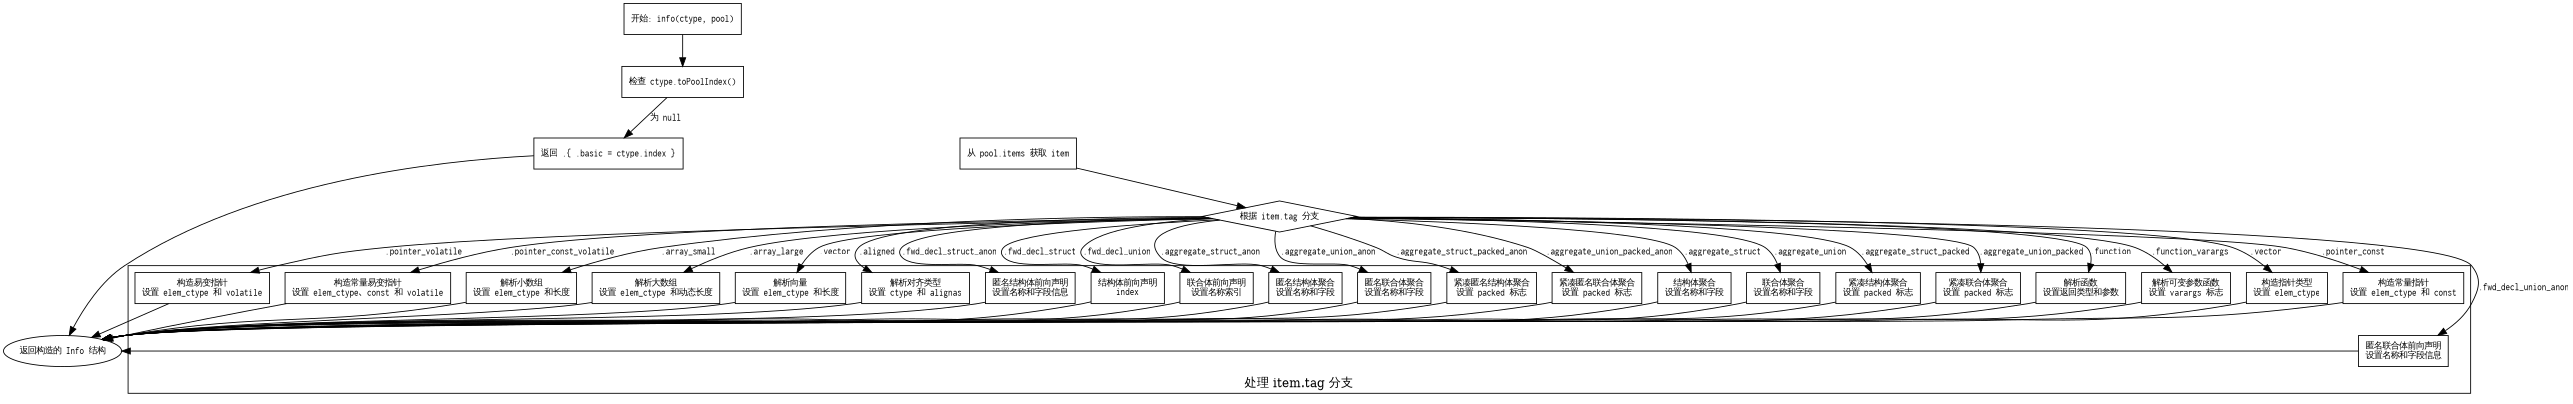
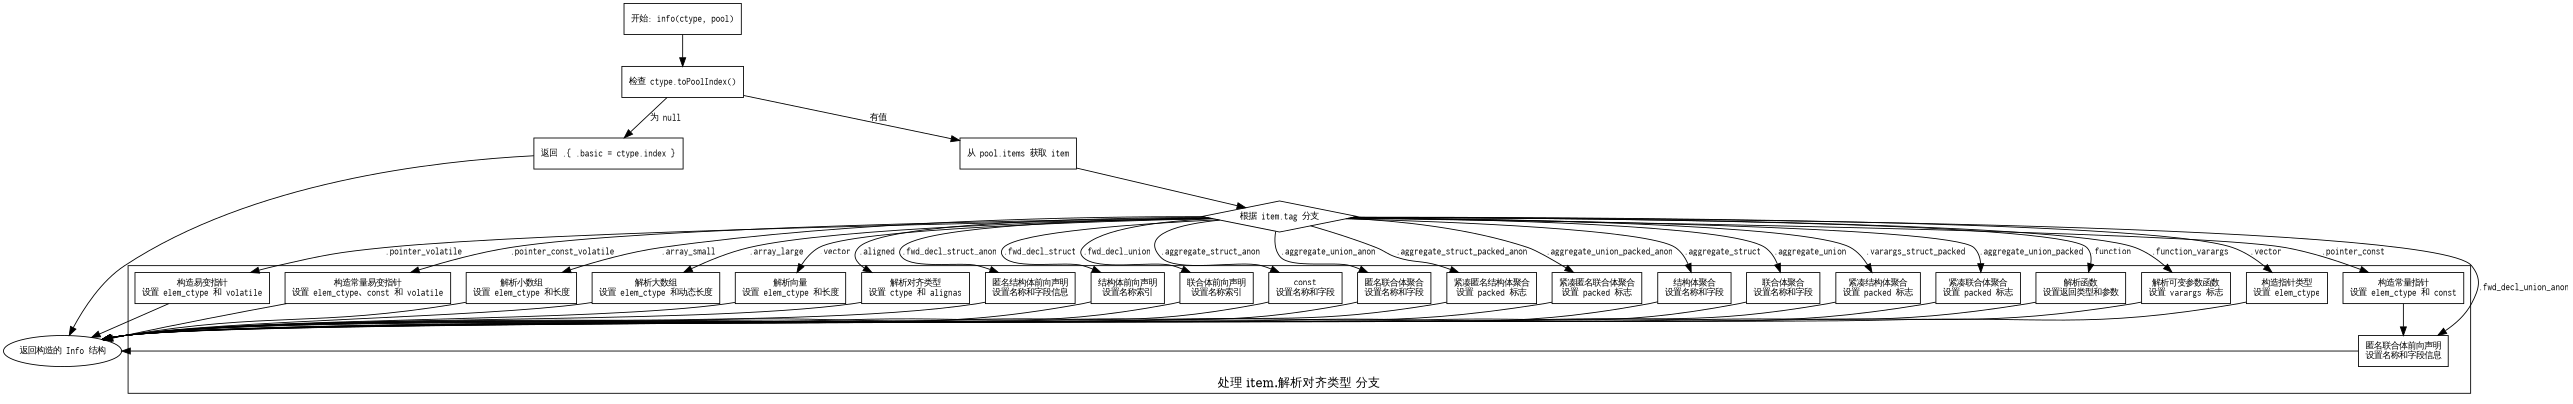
none -> (847, 117)
(1916, 252) -> (1916, 252)
(1128, 288) -> (1128, 288)
(1305, 288) -> (1305, 288)
(1227, 321) -> (2403, 315)
(1299, 383) -> (1299, 383)
